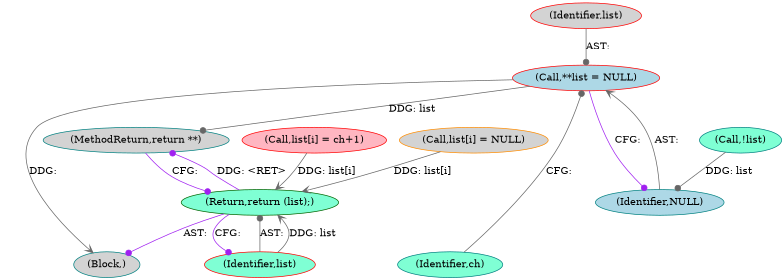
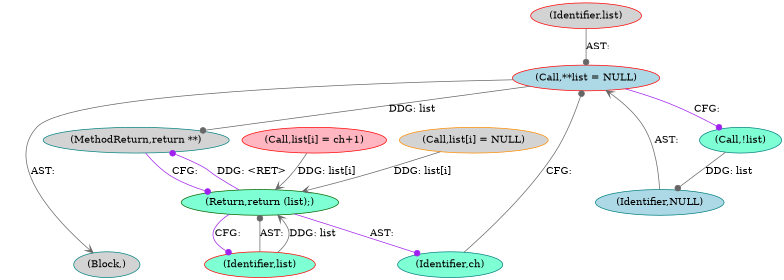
(609, 142) -> (672, 105)
(45, 171) -> (45, 171)
(177, 231) -> (354, 233)
